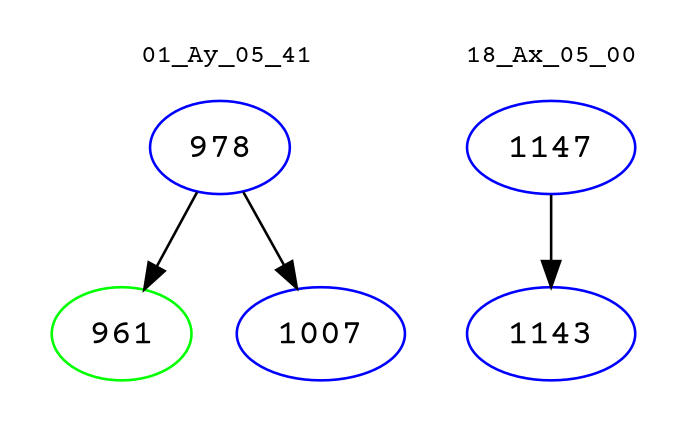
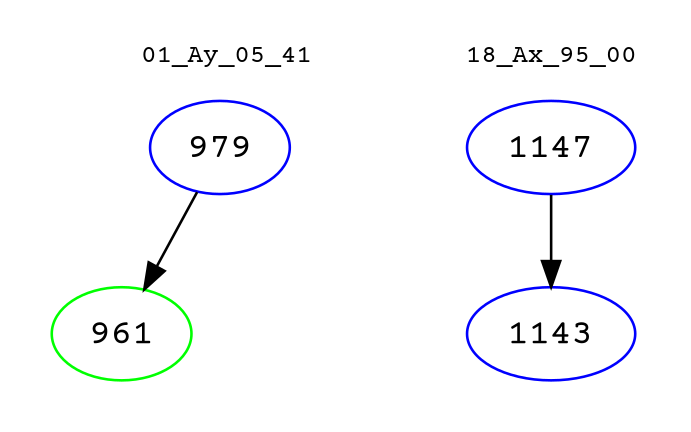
(552, 56) -> (552, 56)
(220, 147) -> (220, 147)
(321, 334) -> none
